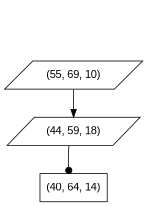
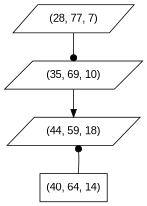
none -> (74, 19)
(74, 75) -> (74, 75)
(68, 156) -> (79, 163)
